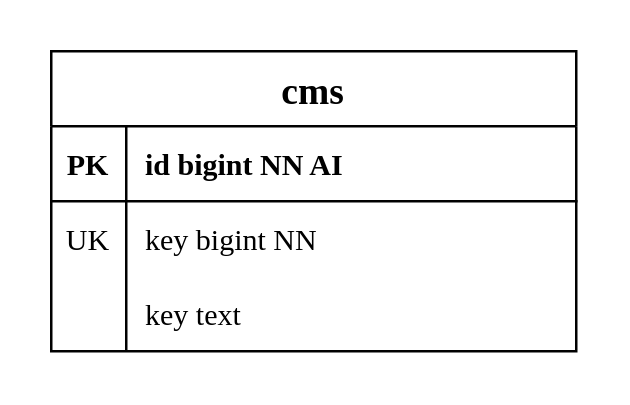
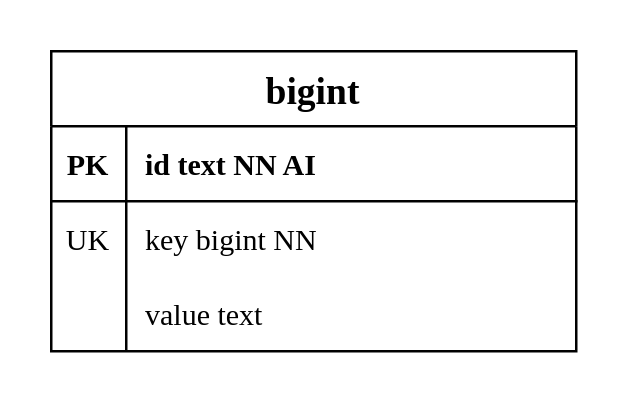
(313, 91) -> (313, 91)
(248, 165) -> (239, 165)
(208, 315) -> (221, 315)
